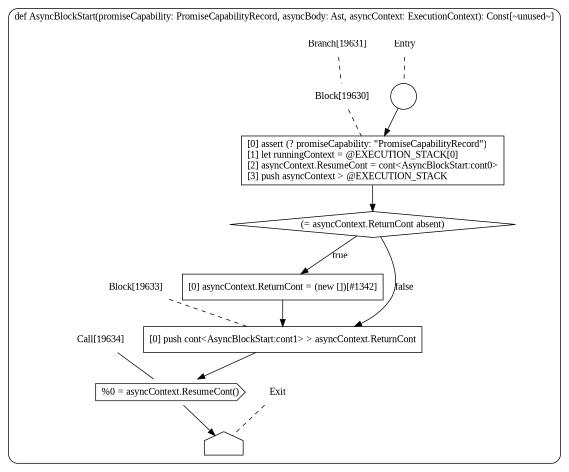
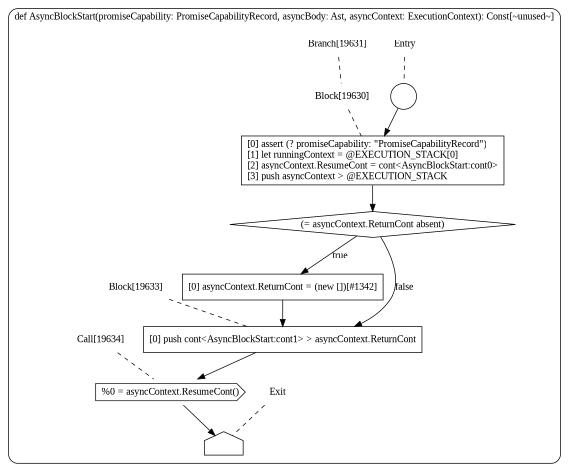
(136, 366) -> (136, 366)
